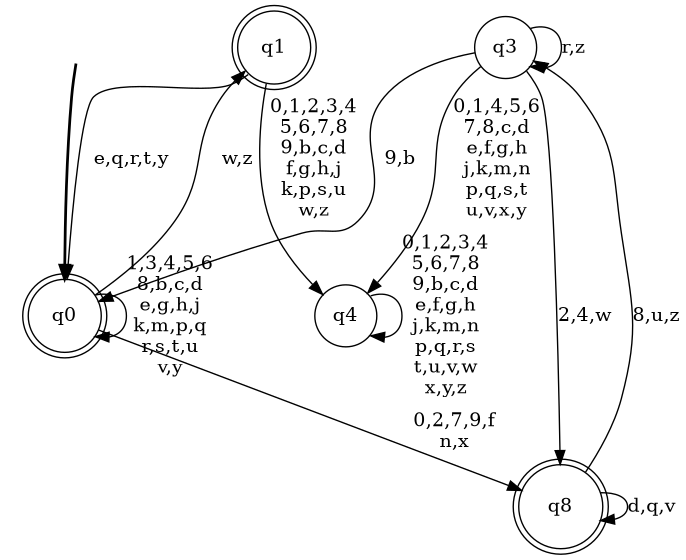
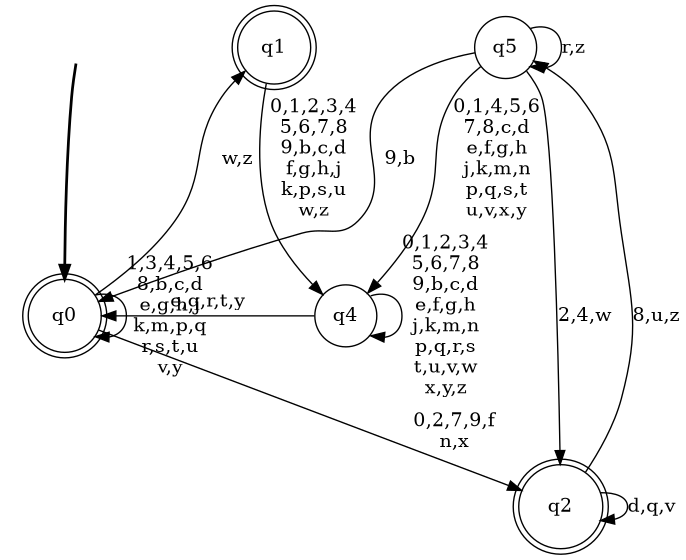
(506, 48) -> (506, 48)
(91, 102) -> (215, 316)
(561, 507) -> (561, 507)
